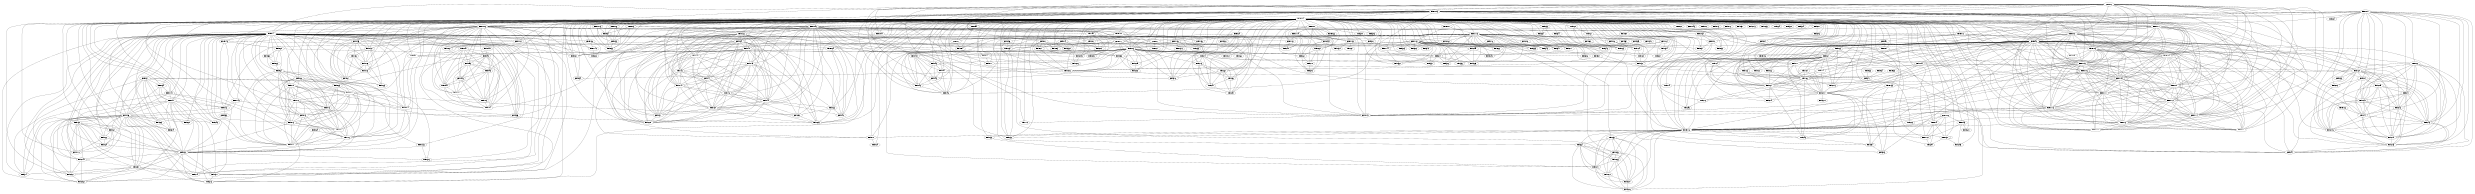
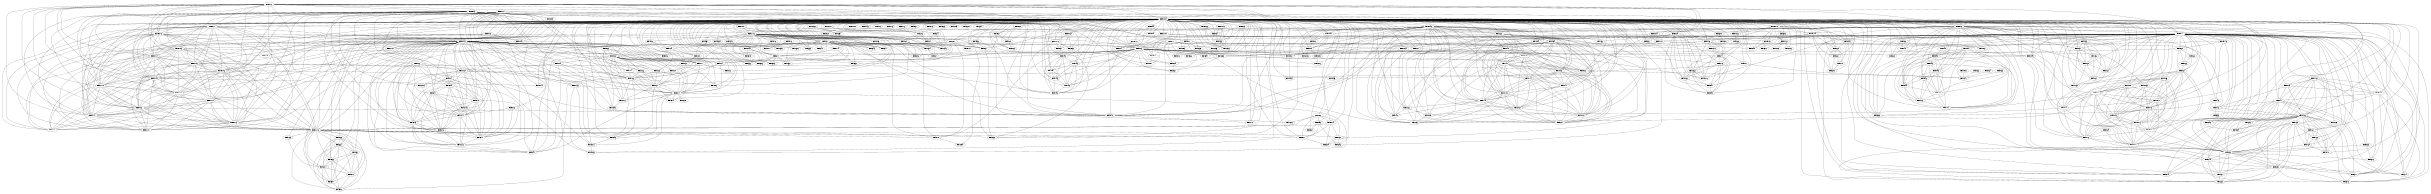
none -> (1151, 34)
none -> (1736, 41)
none -> (1205, 56)
none -> (1964, 71)
